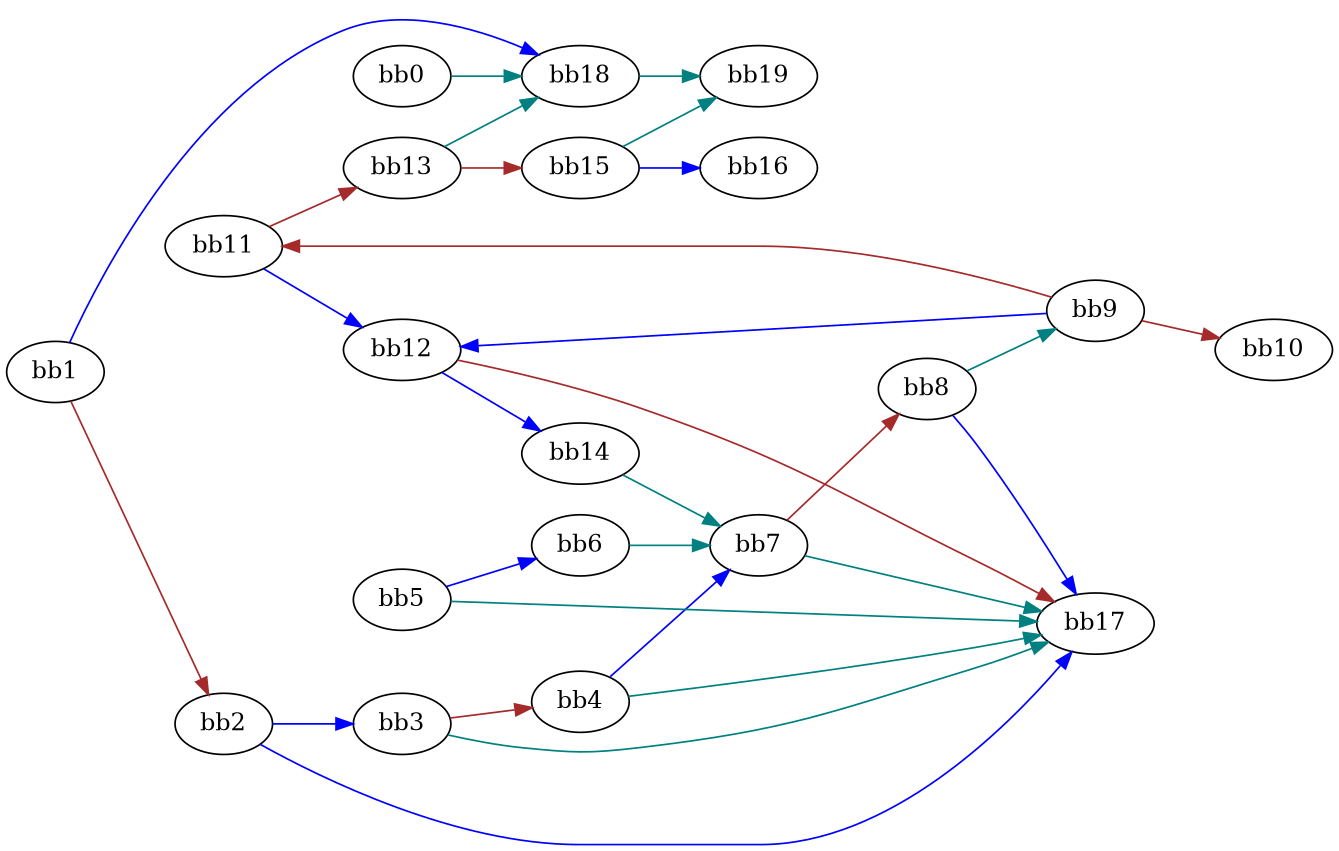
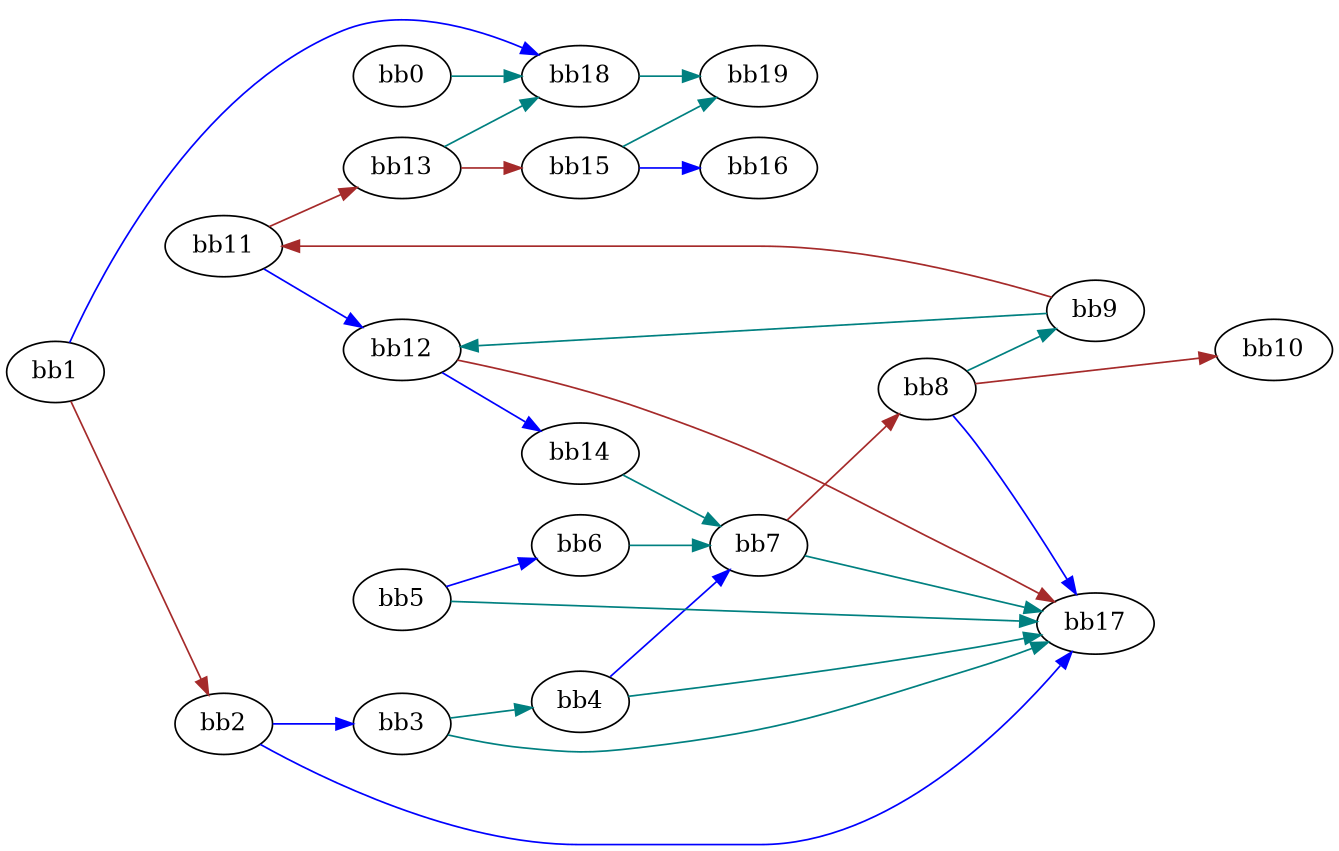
(1172, 328) -> (1087, 371)
(763, 330) -> (763, 330)
(482, 714) -> (482, 714)
